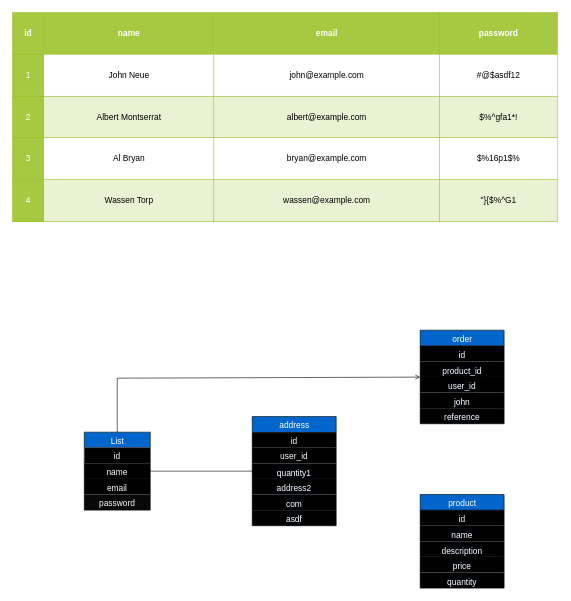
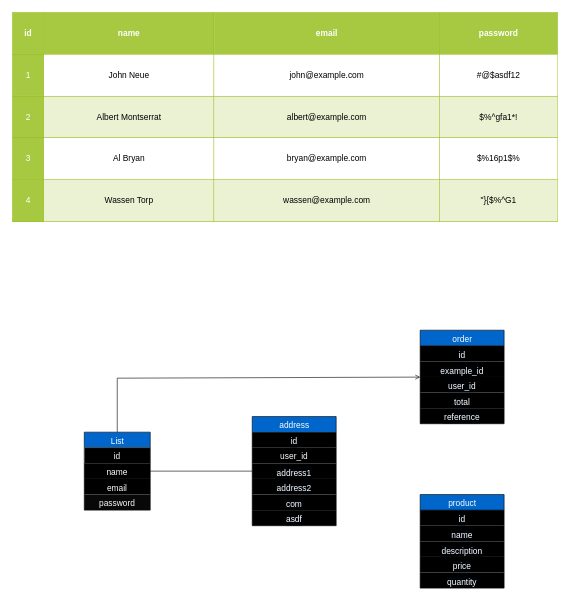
(462, 371) -> (462, 371)
(462, 402) -> (462, 402)
(294, 473) -> (294, 473)
